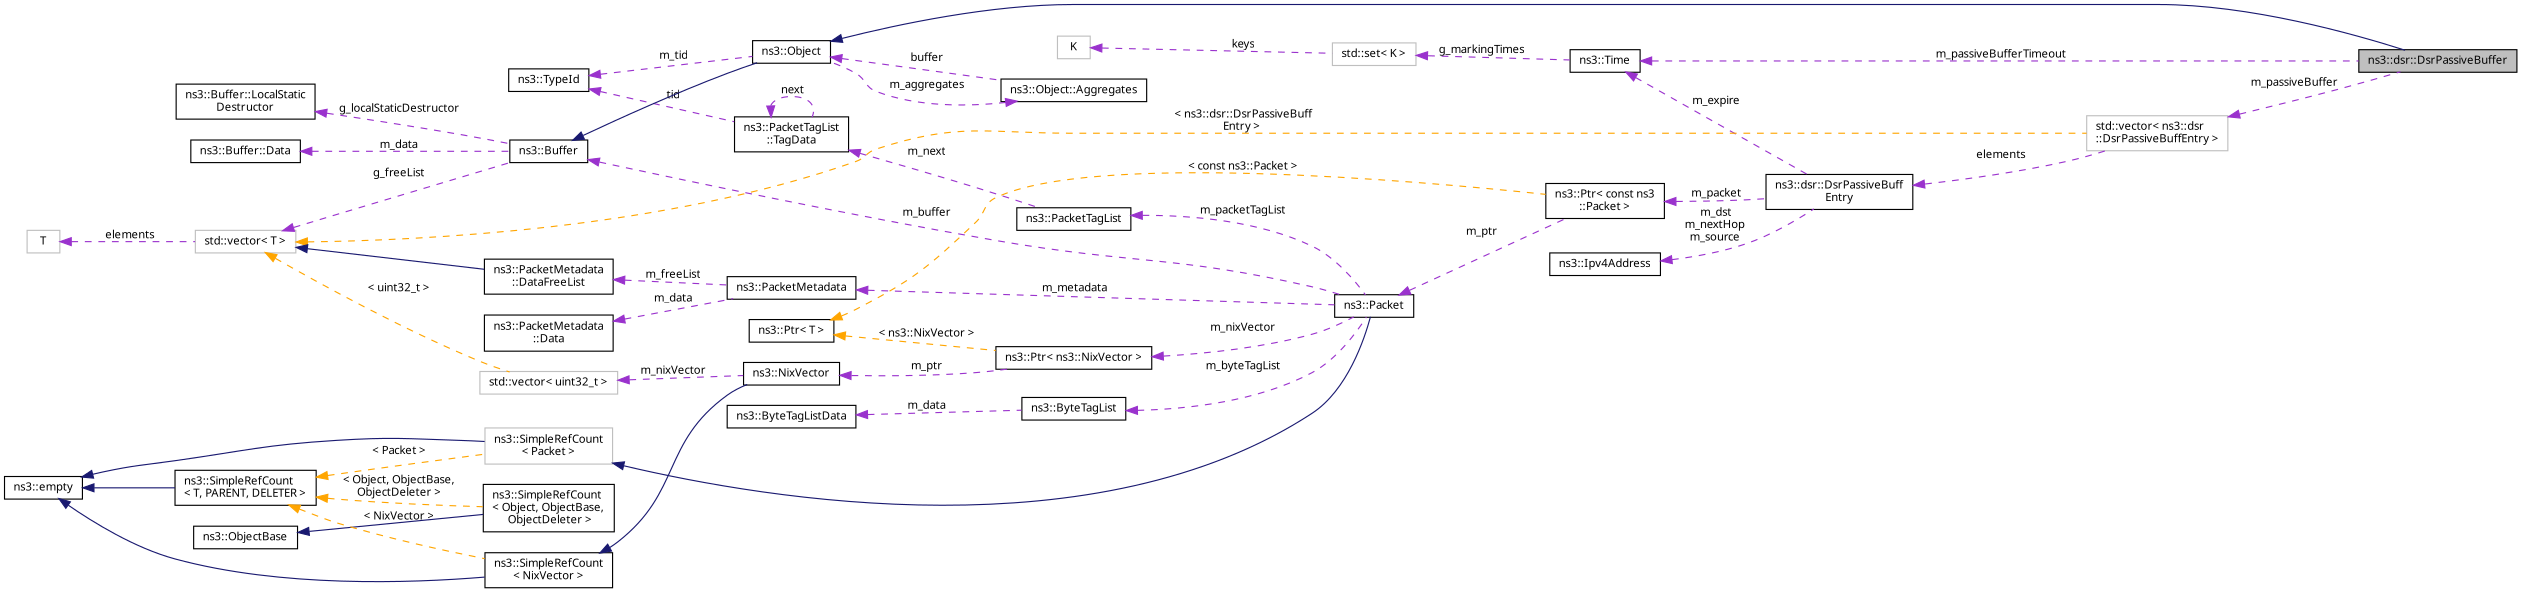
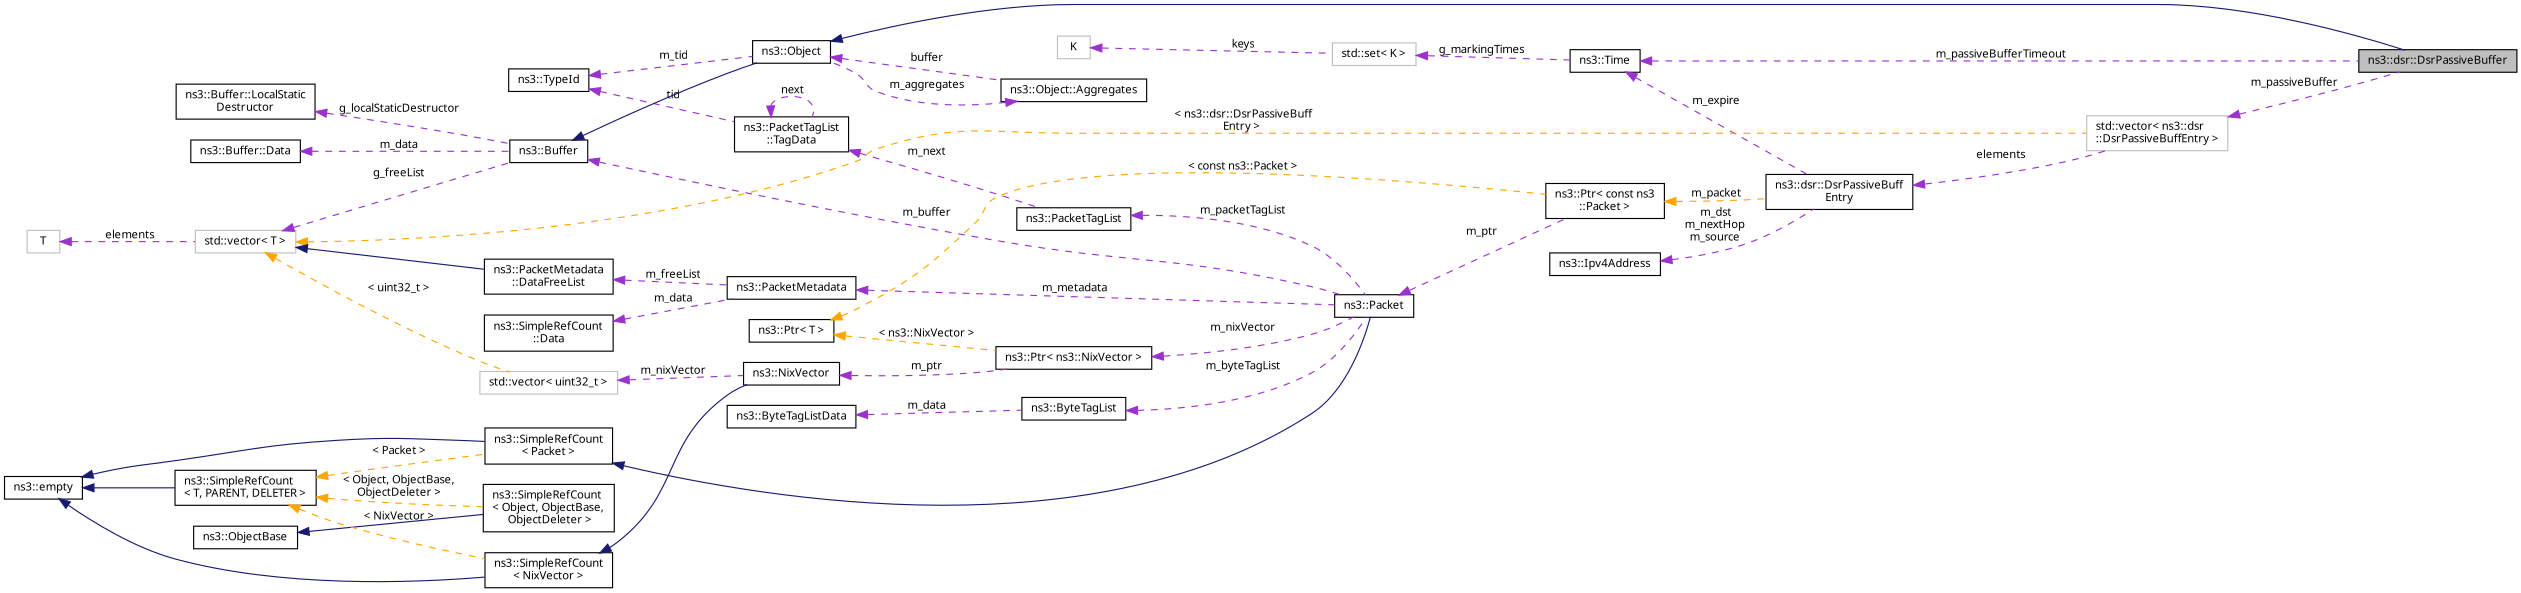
(1721, 201) -> (1721, 201)
(549, 333) -> (549, 333)
(549, 446) -> (549, 446)
